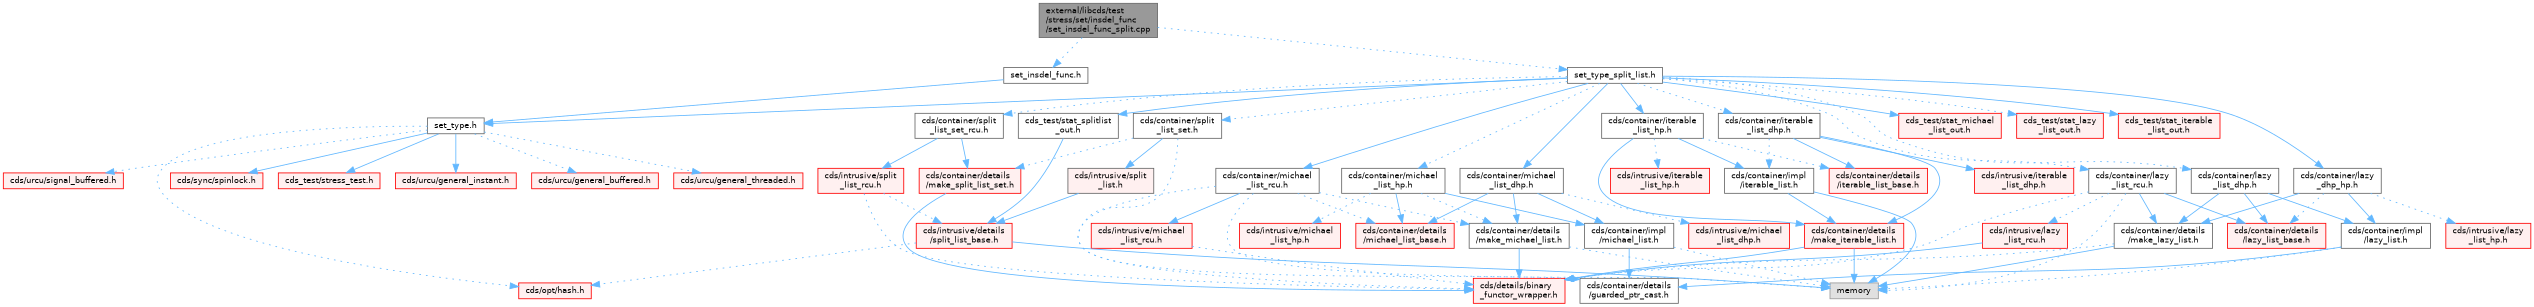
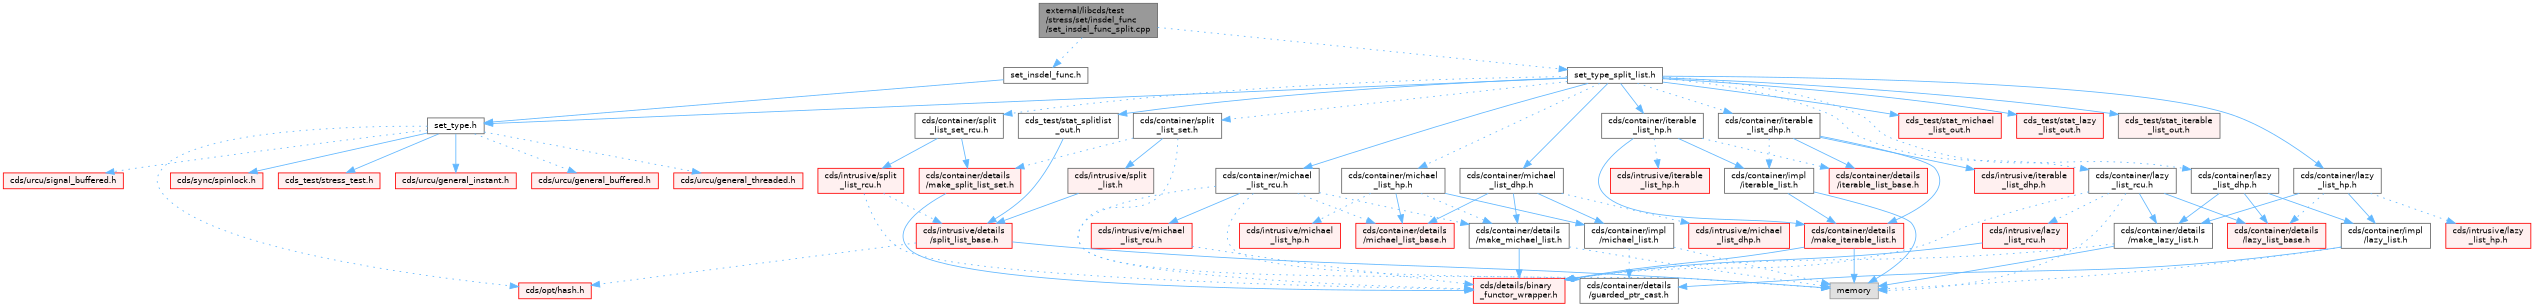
(1844, 93) -> (1844, 93)
(2169, 126) -> (2169, 126)
(2338, 181) -> (2338, 181)
(1629, 262) -> (1629, 262)
